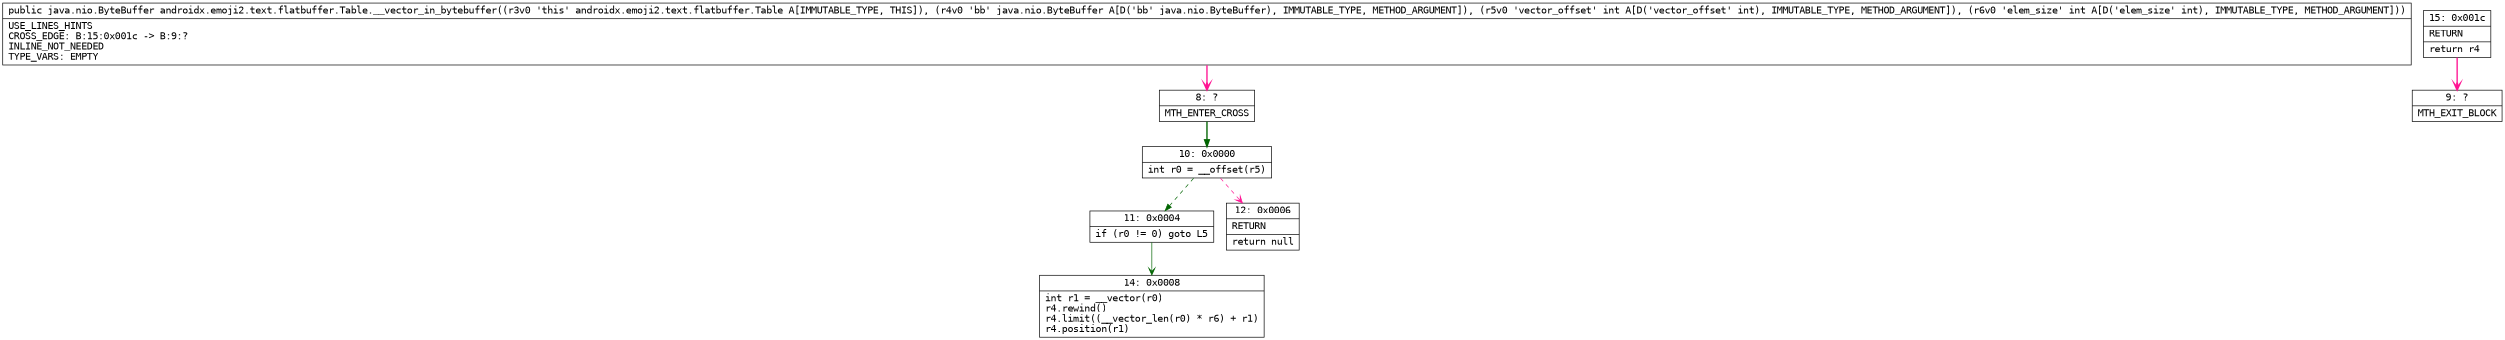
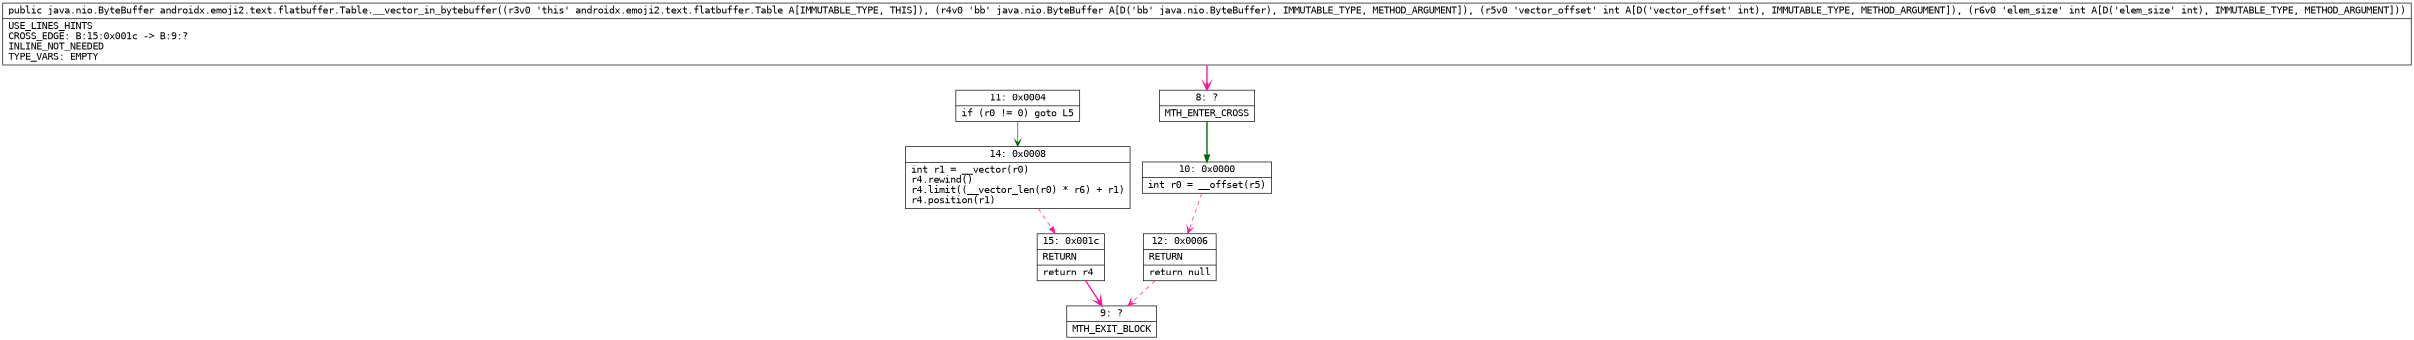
(1182, 192) -> none
none -> (1045, 218)
none -> (1144, 291)
